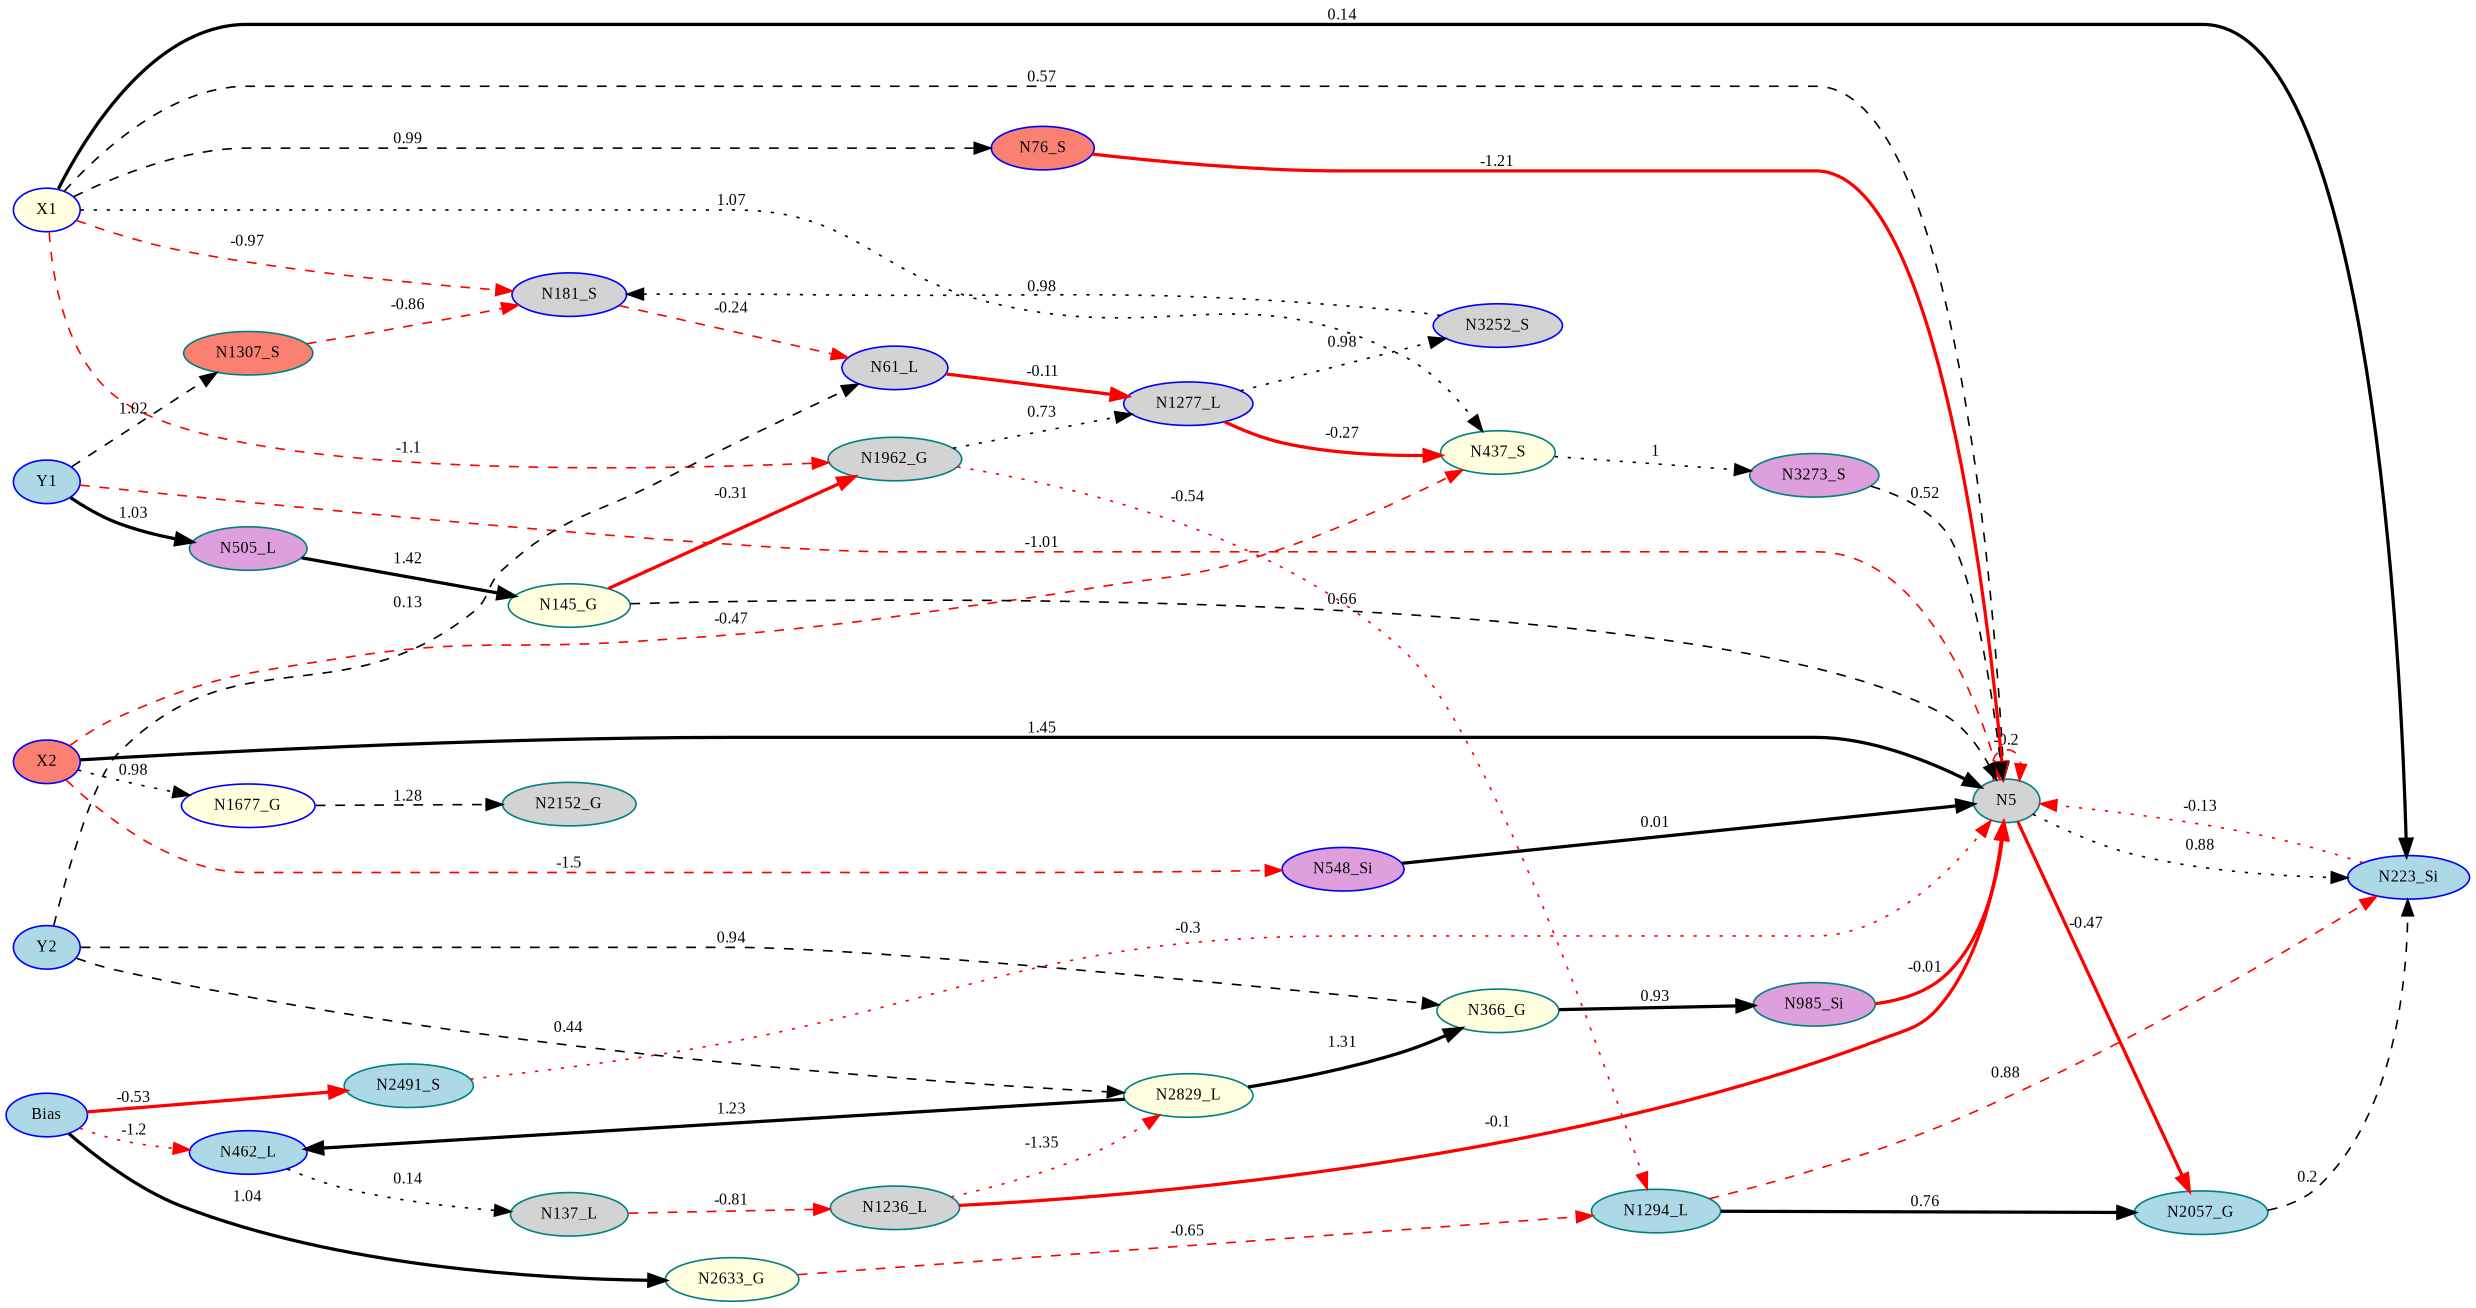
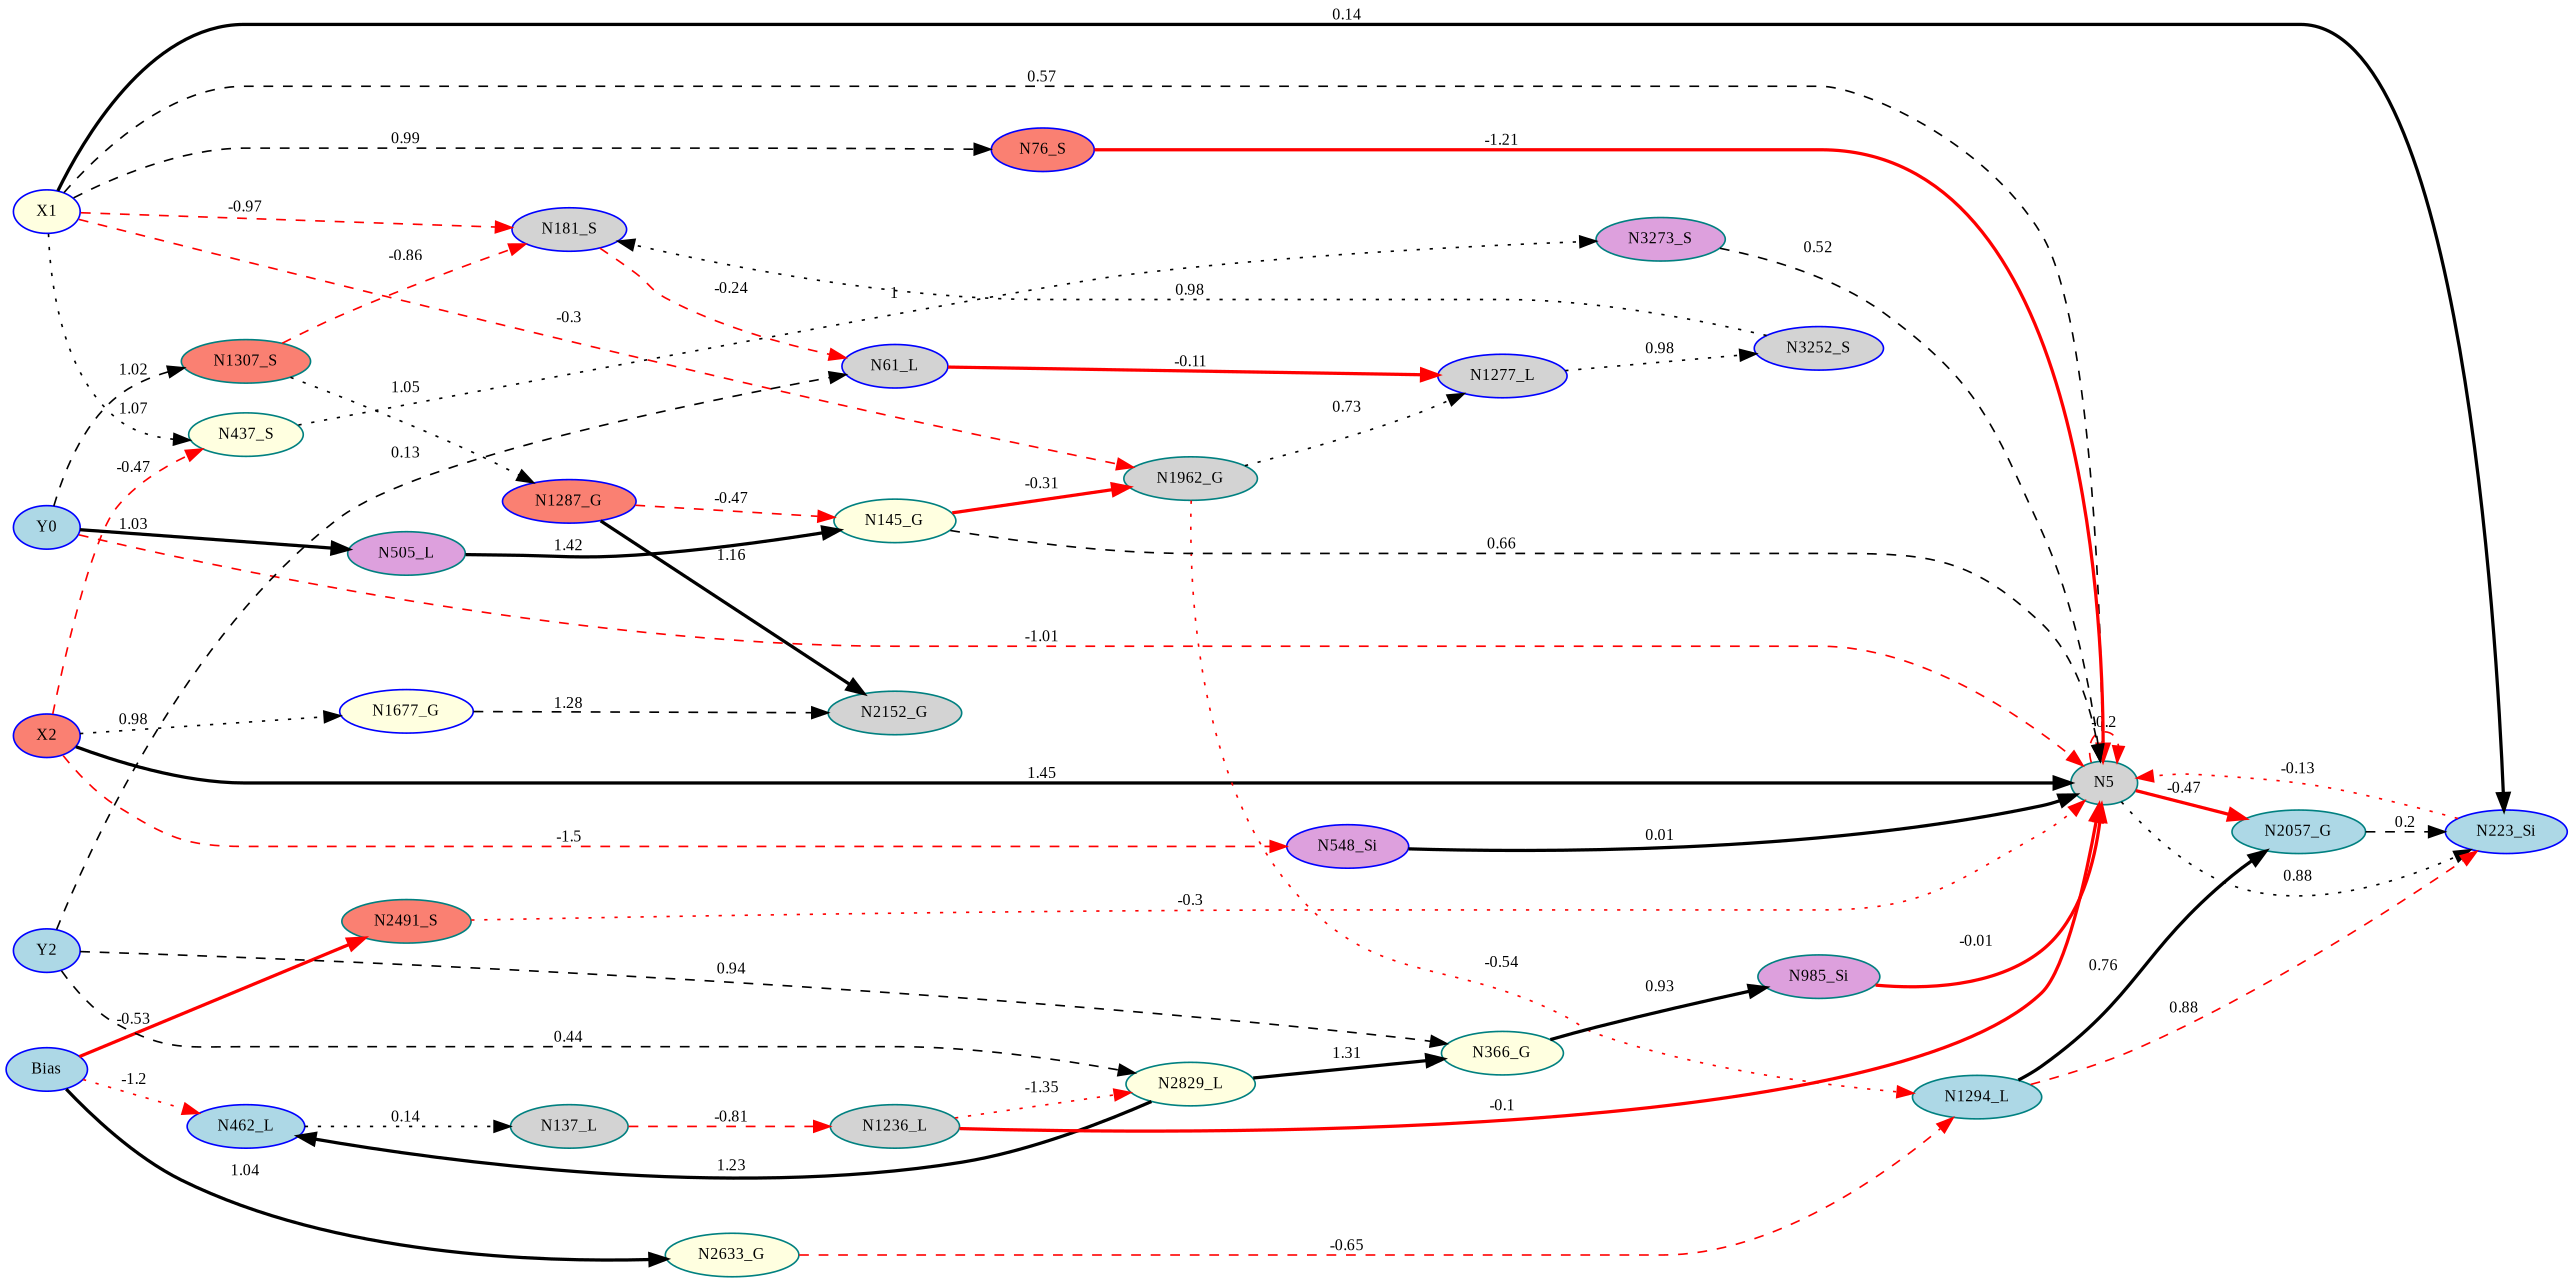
(409, 448) -> (569, 318)
(1322, 450) -> none
(47, 482) -> (47, 527)
none -> (569, 501)
(409, 1086) -> (406, 921)
